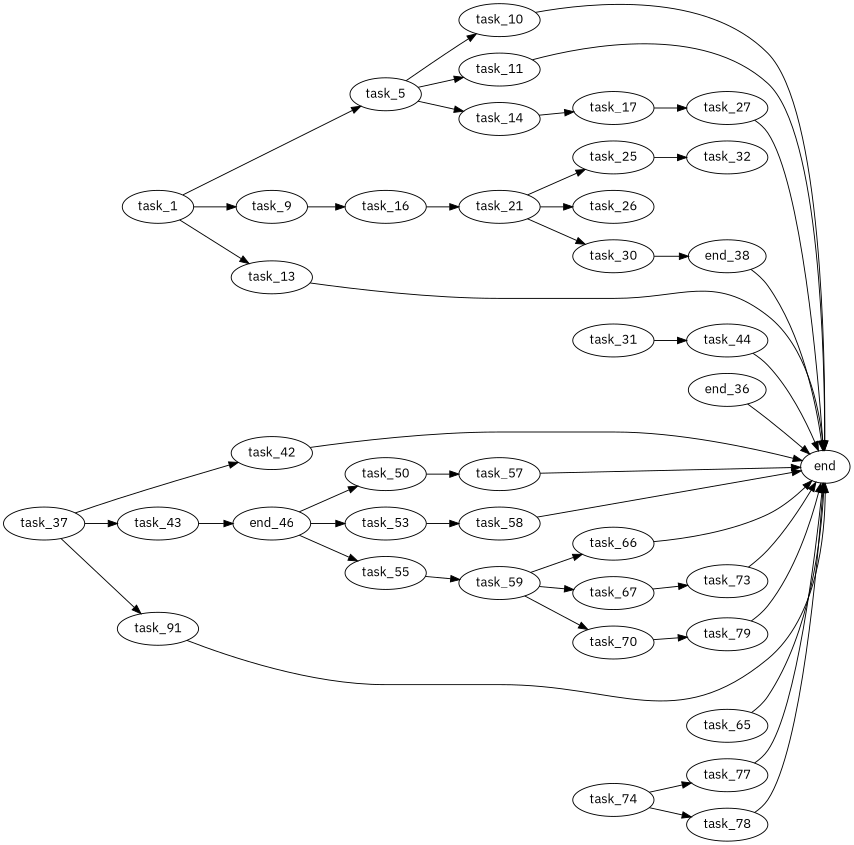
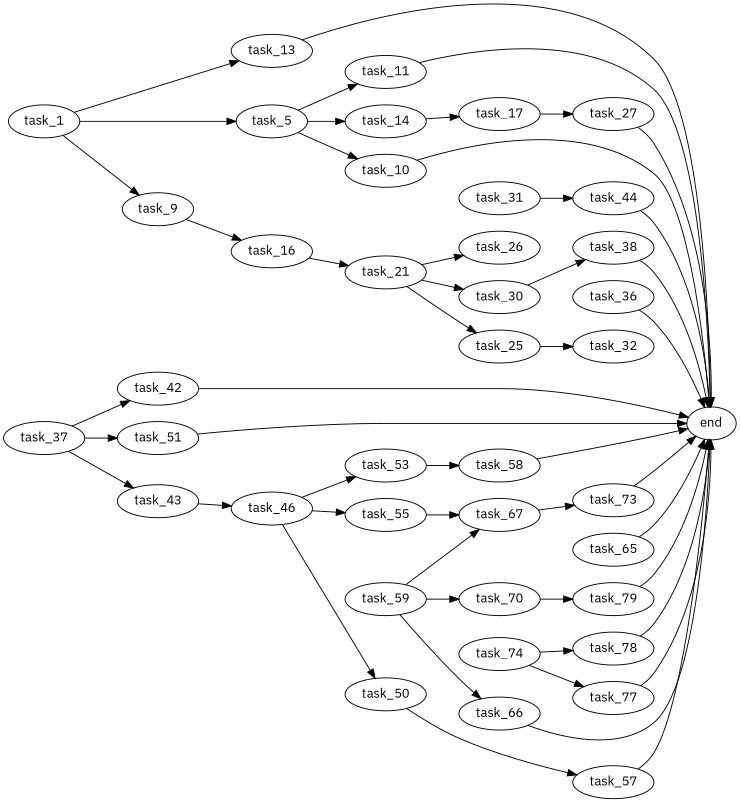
(727, 256) -> (613, 248)
(727, 390) -> (613, 297)
(272, 524) -> (272, 509)
(438, 578) -> (438, 515)
(158, 629) -> (158, 438)
